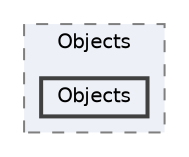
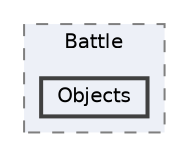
(94, 43) -> (94, 43)
